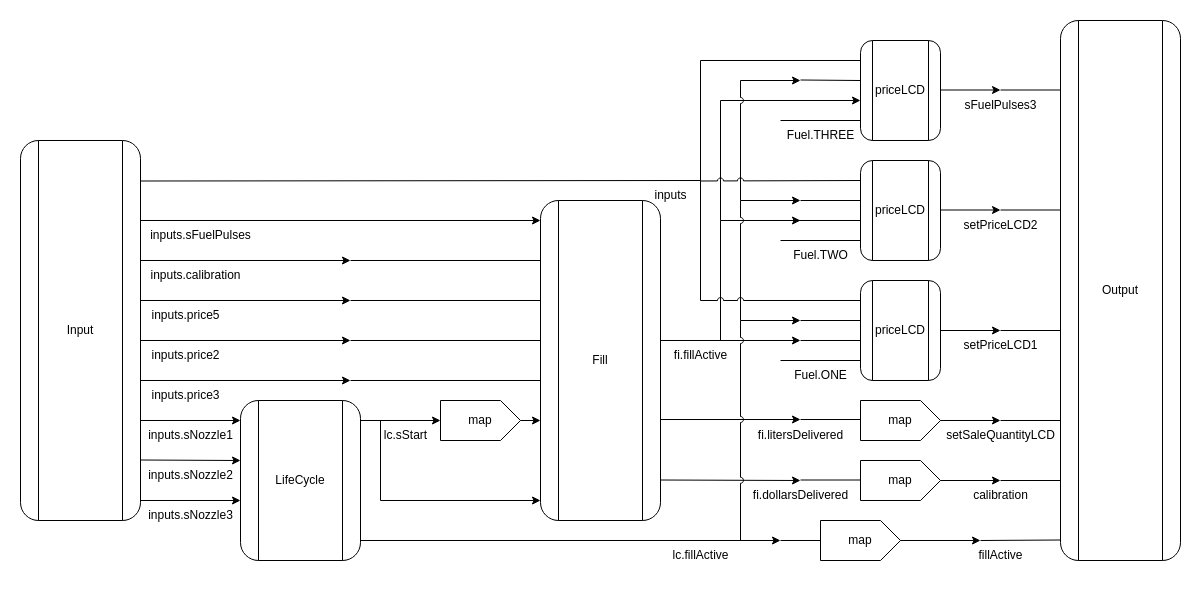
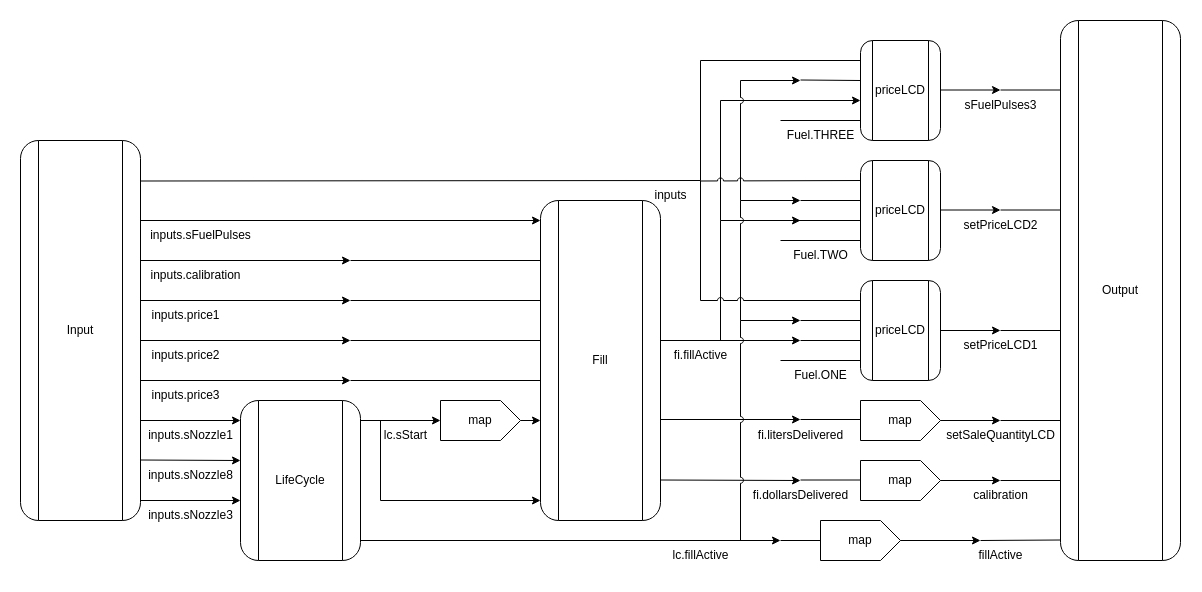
(186, 316) -> (186, 316)
(191, 476) -> (191, 476)
